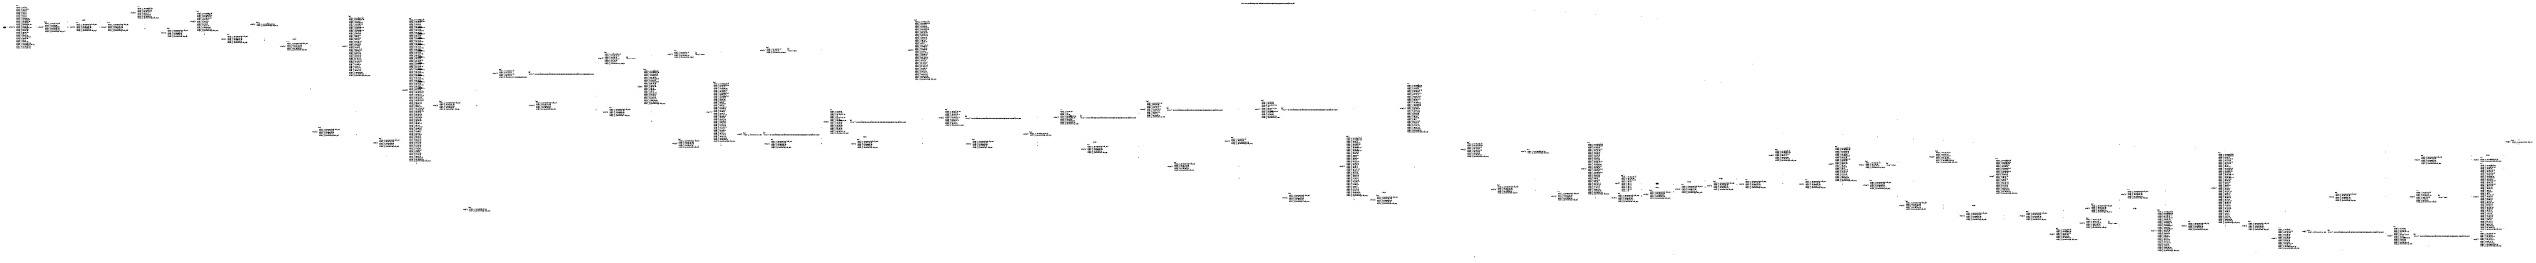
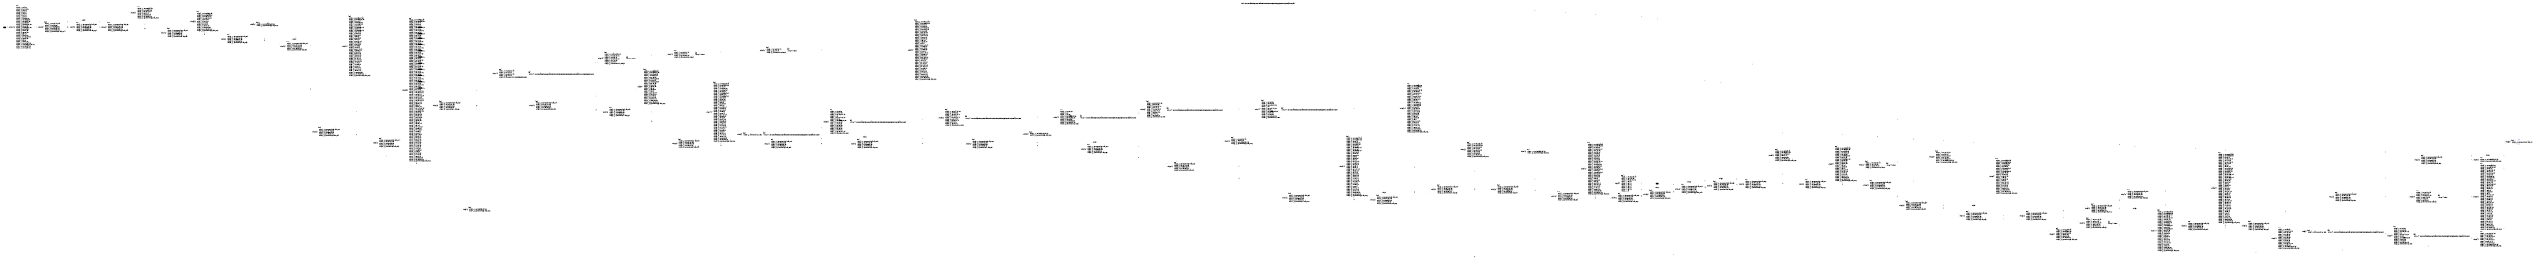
none -> (1445, 190)
